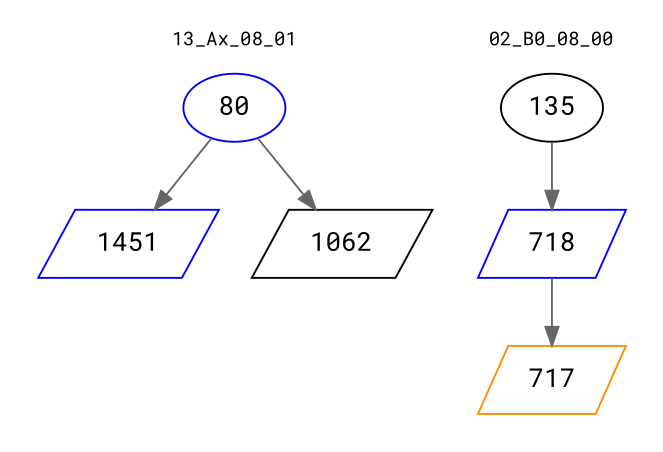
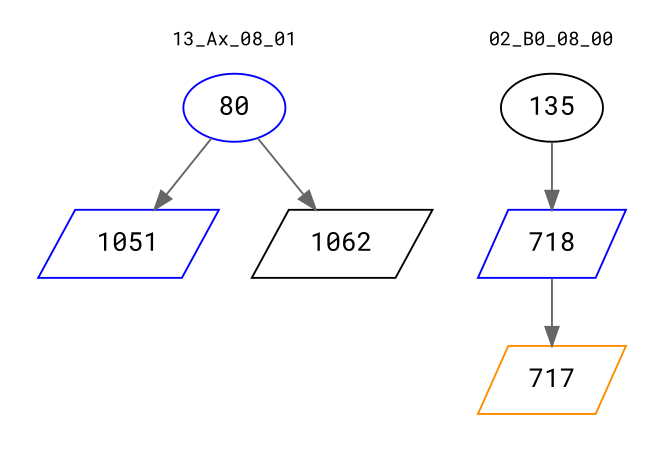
(129, 244) -> (129, 244)
